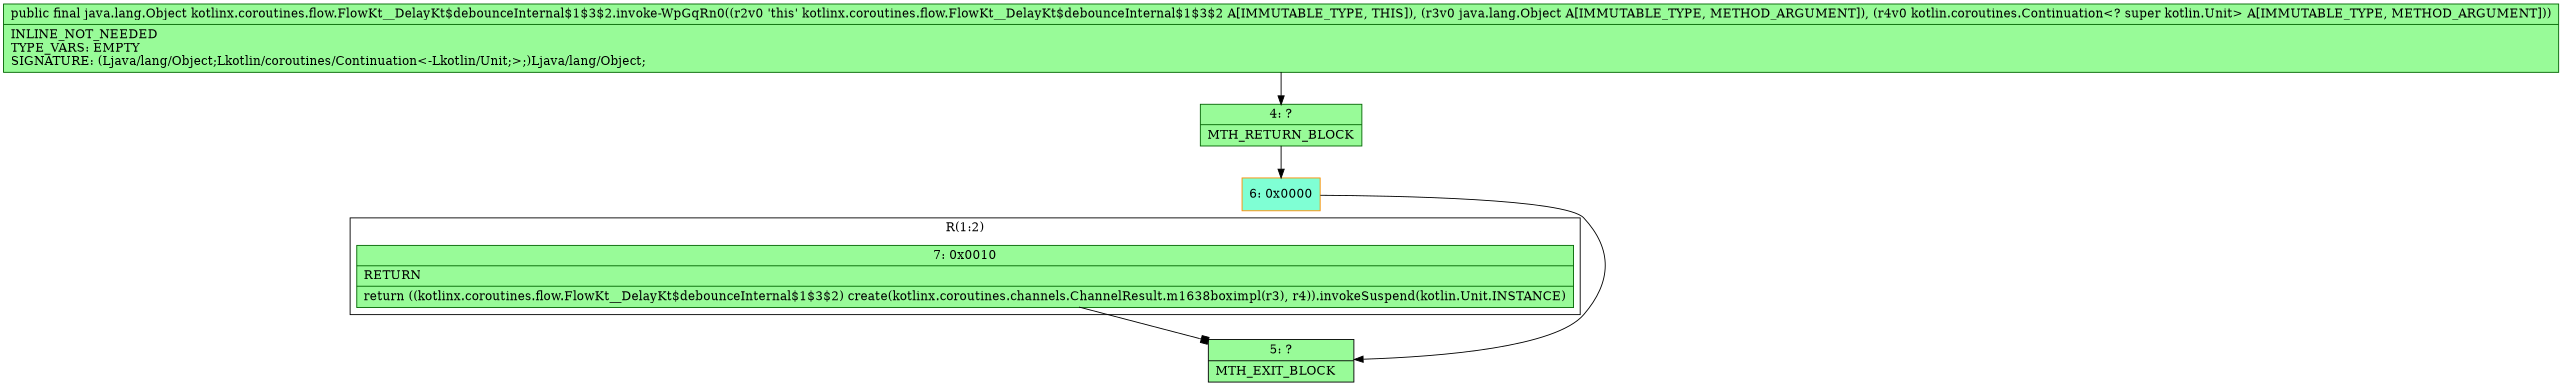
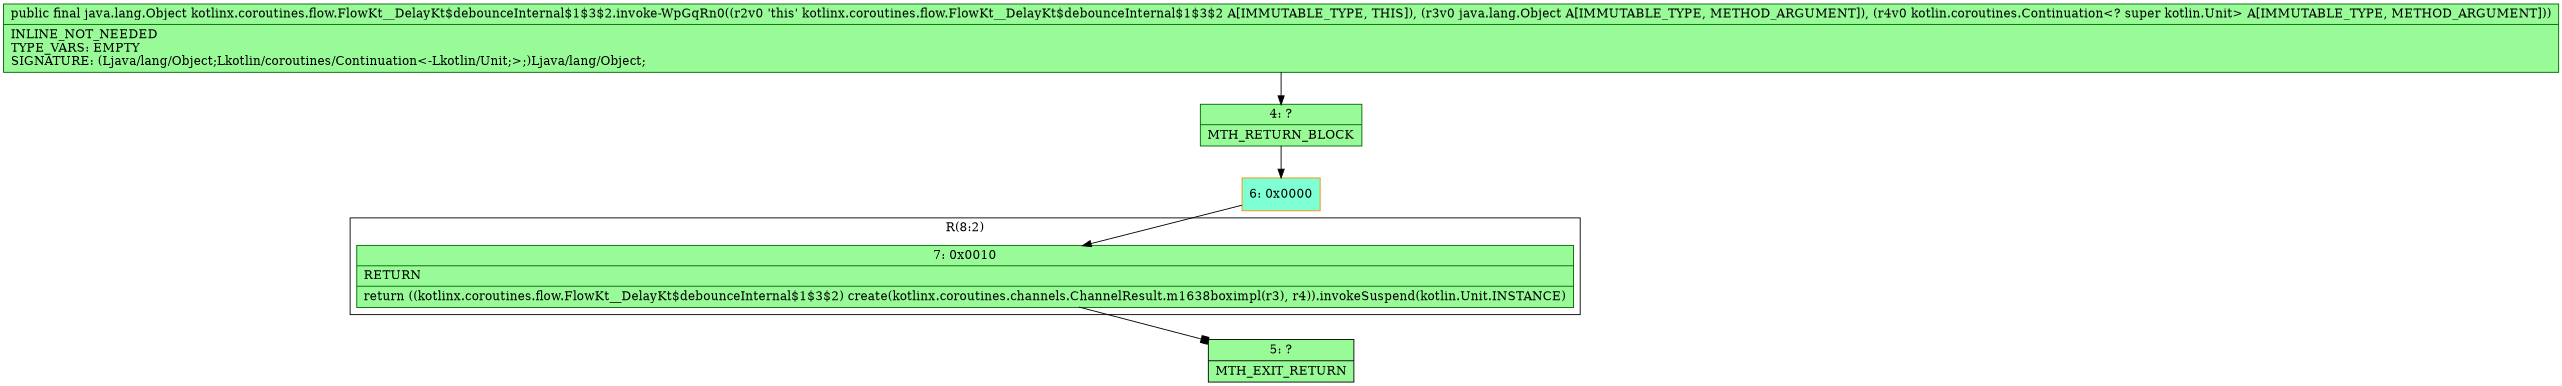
(965, 228) -> (965, 228)
(1602, 248) -> (1166, 224)
(1276, 371) -> (1281, 371)
